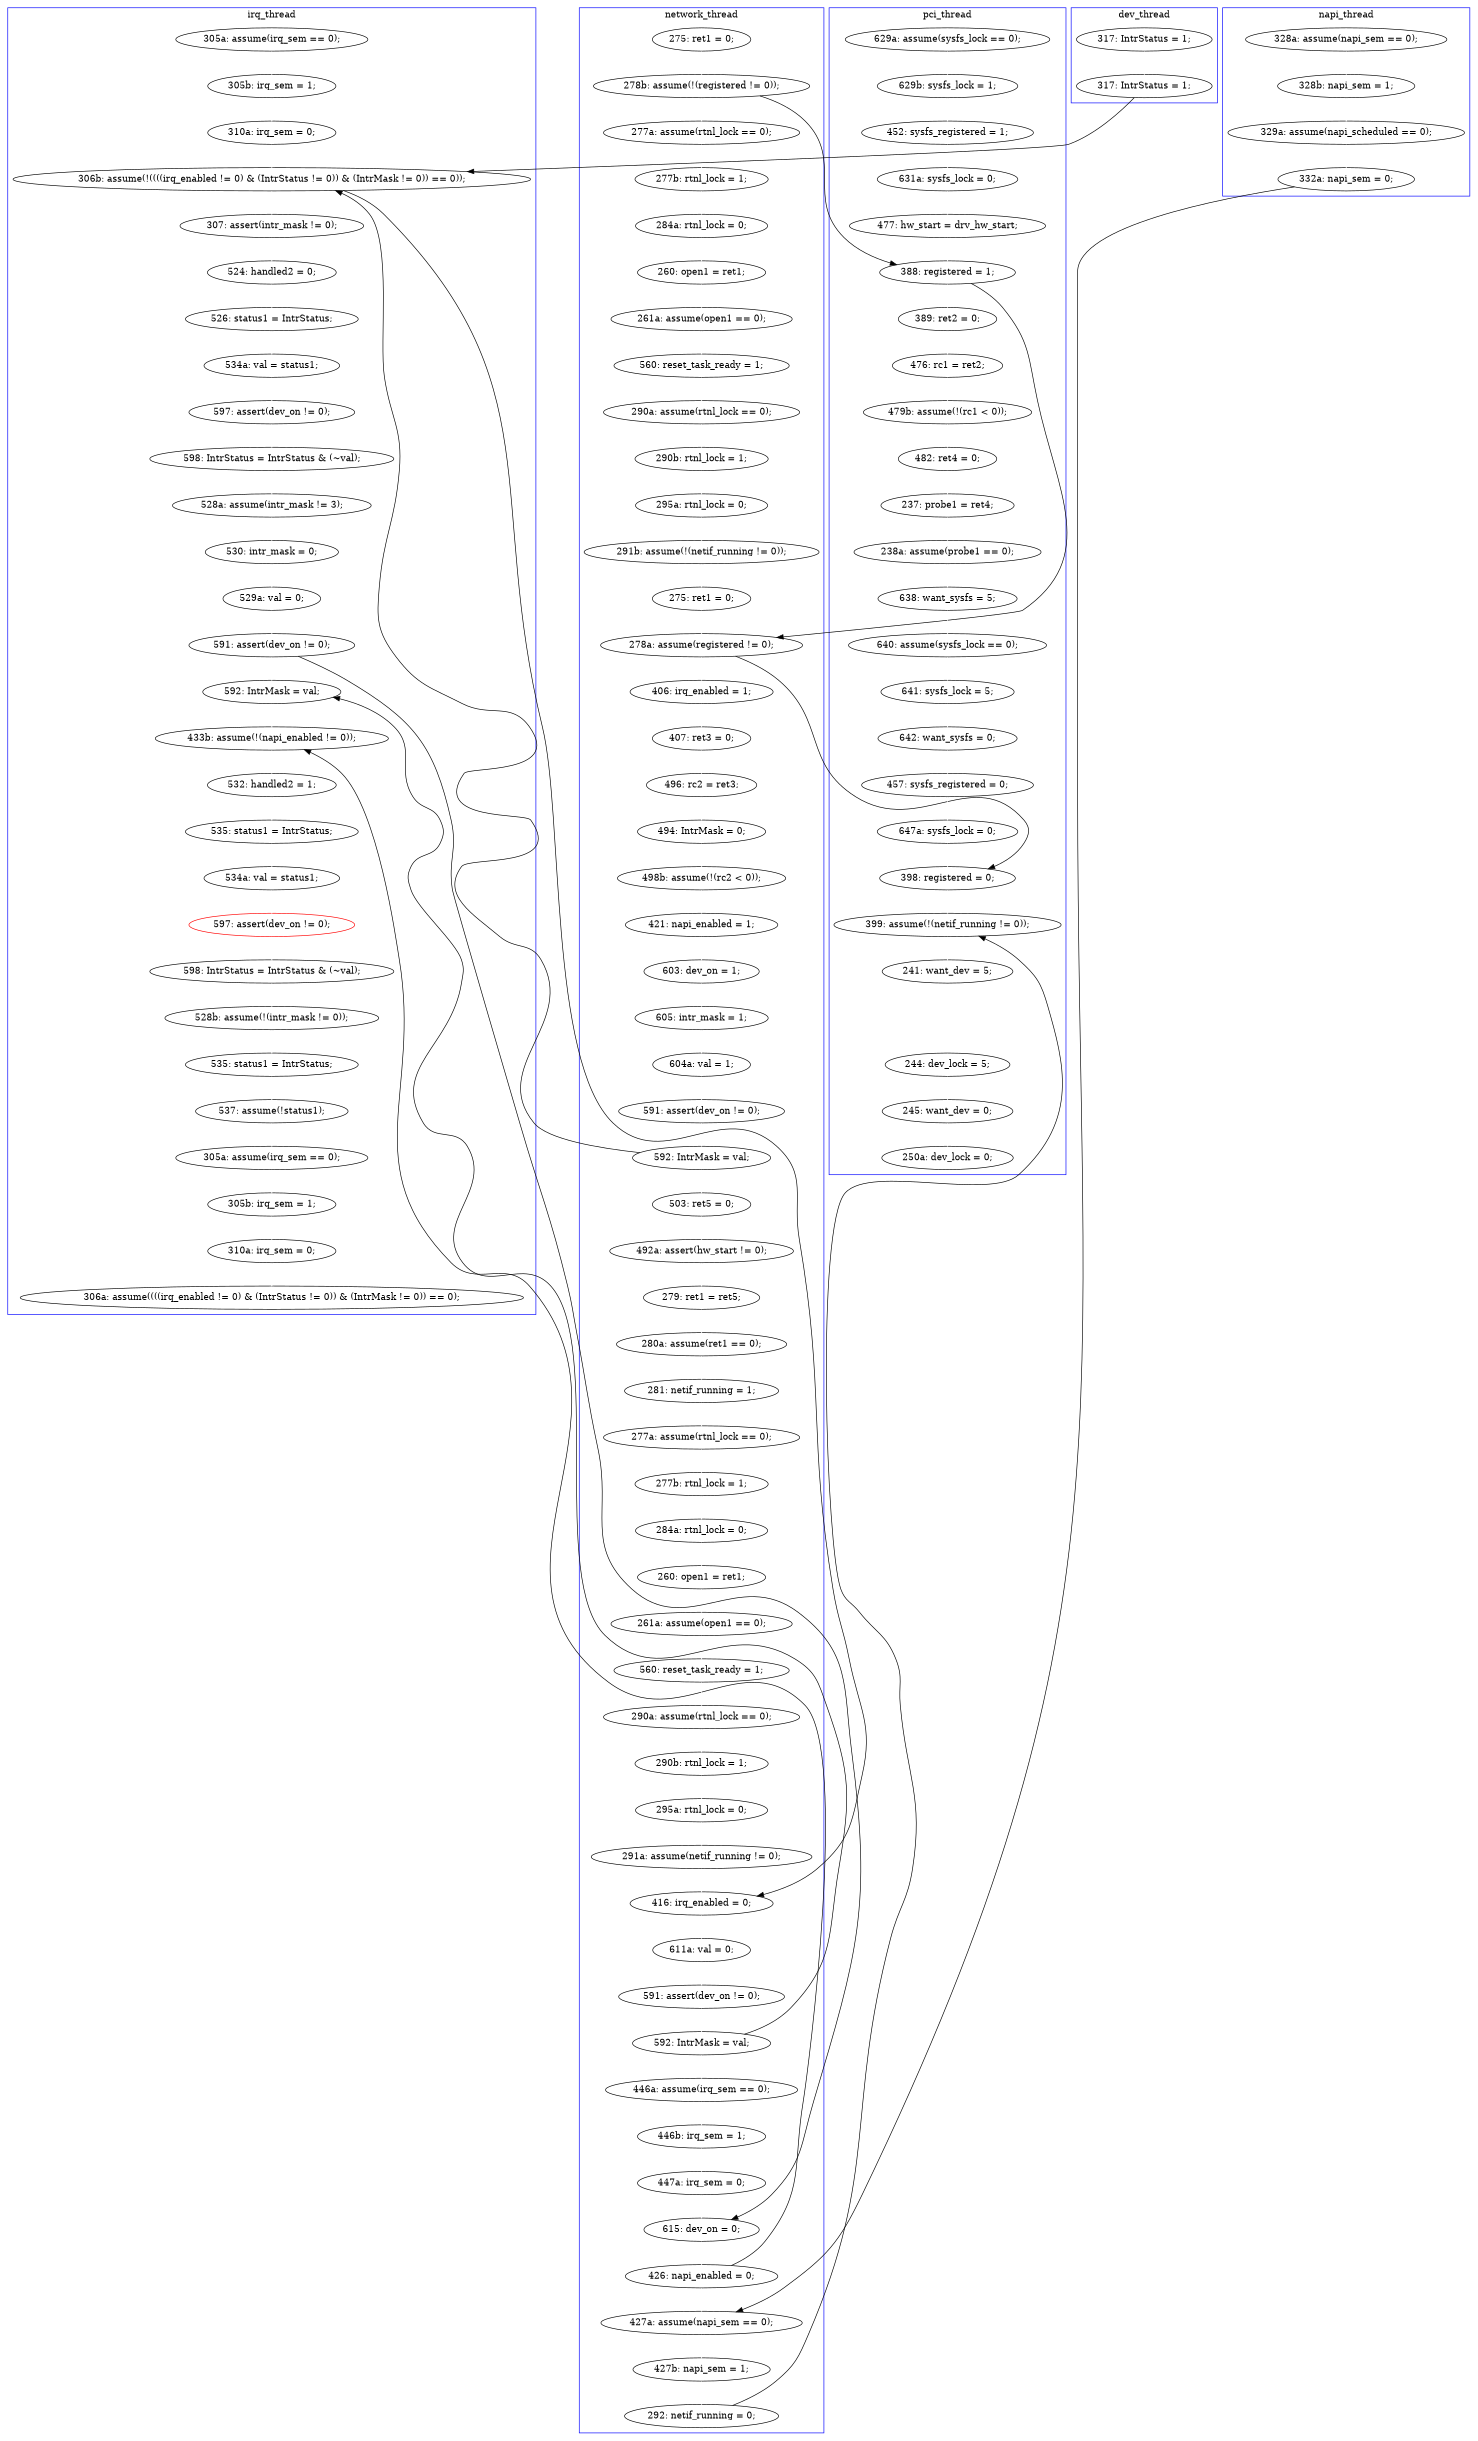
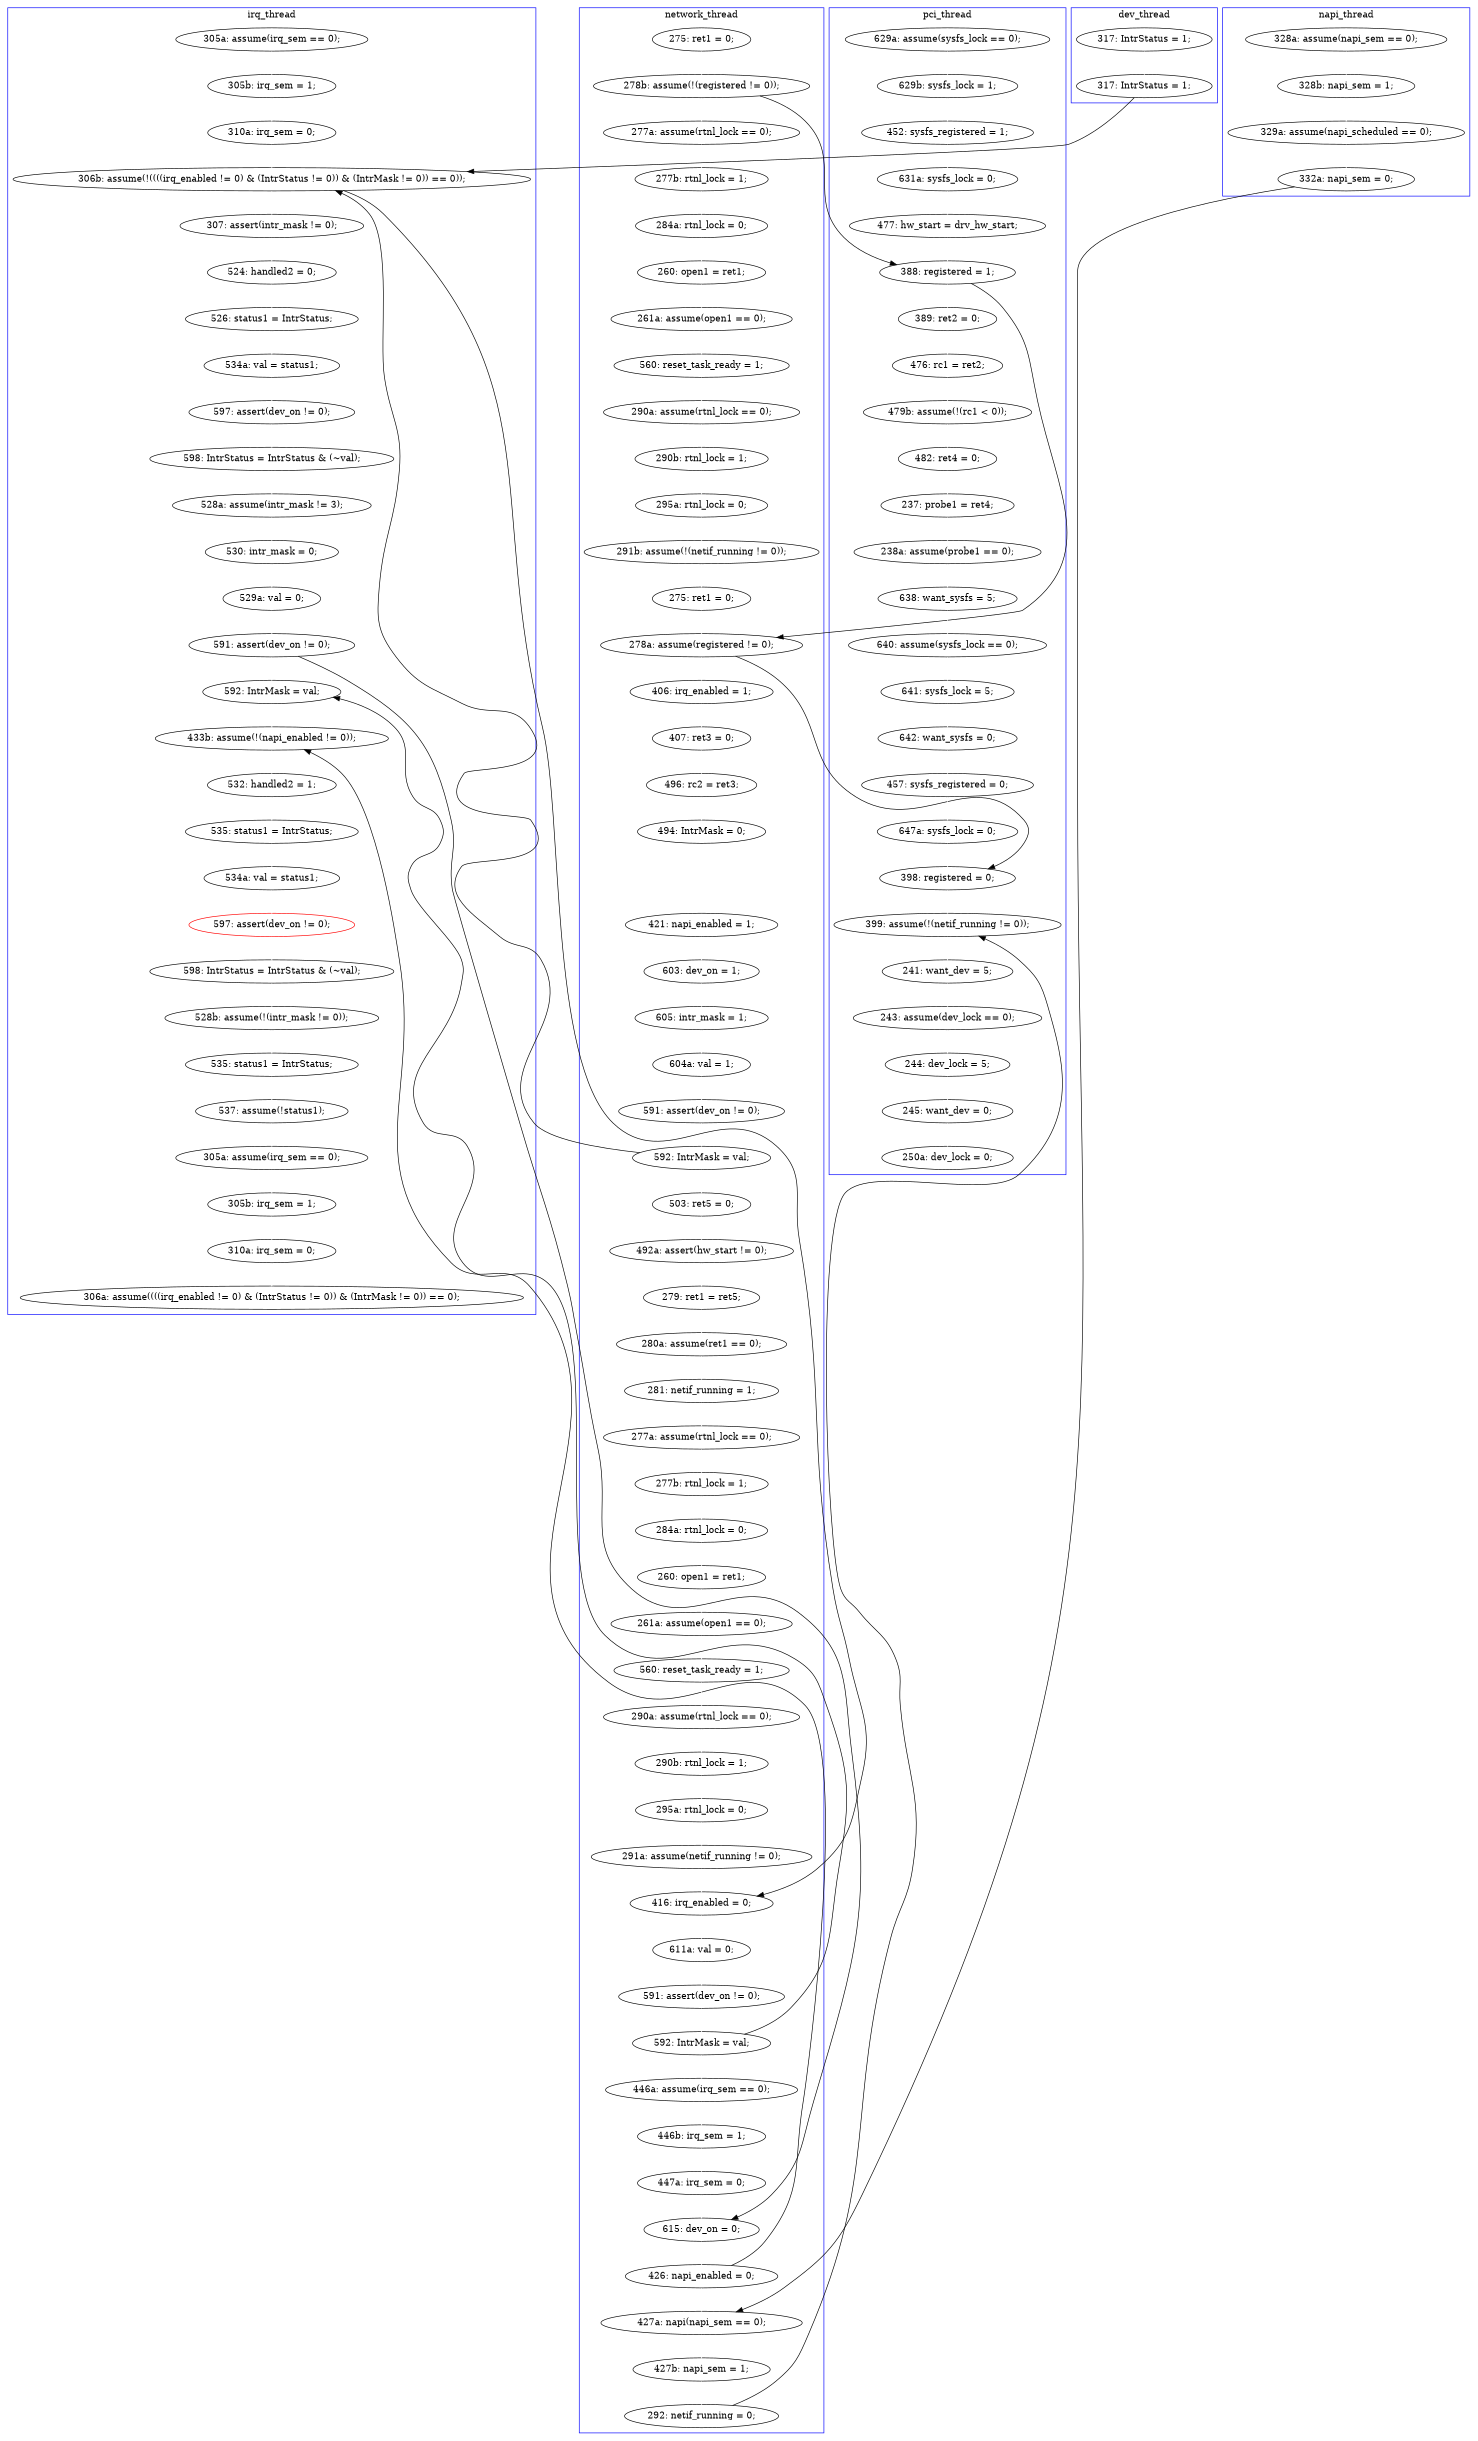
(702, 878) -> none
none -> (948, 1018)
(702, 2323) -> (702, 2323)
